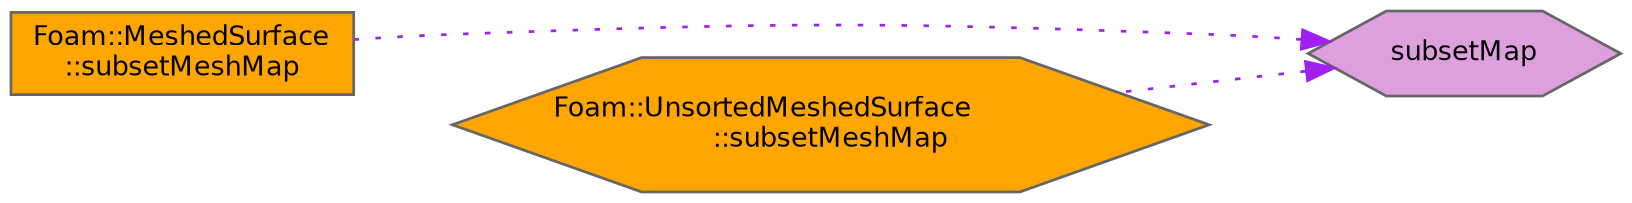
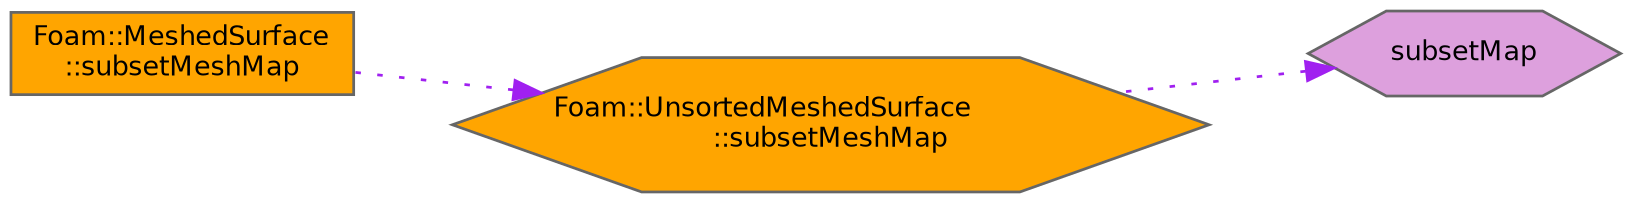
(828, 25) -> (434, 81)
